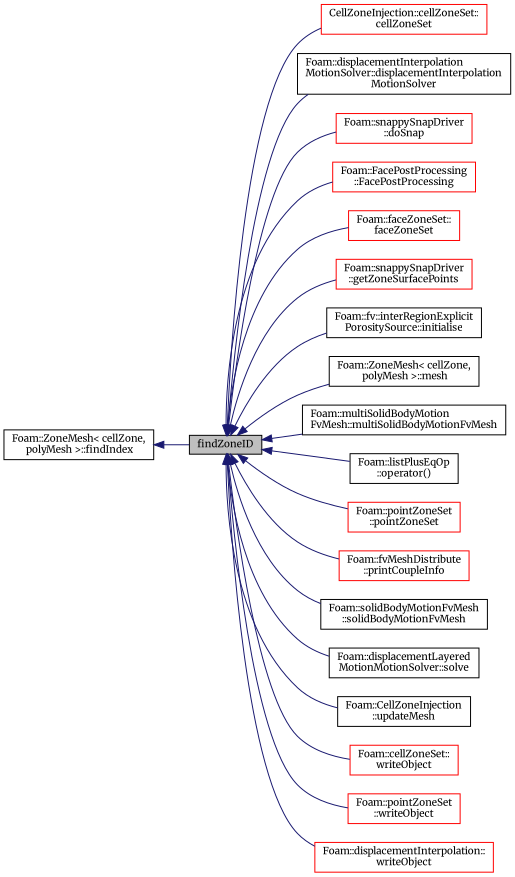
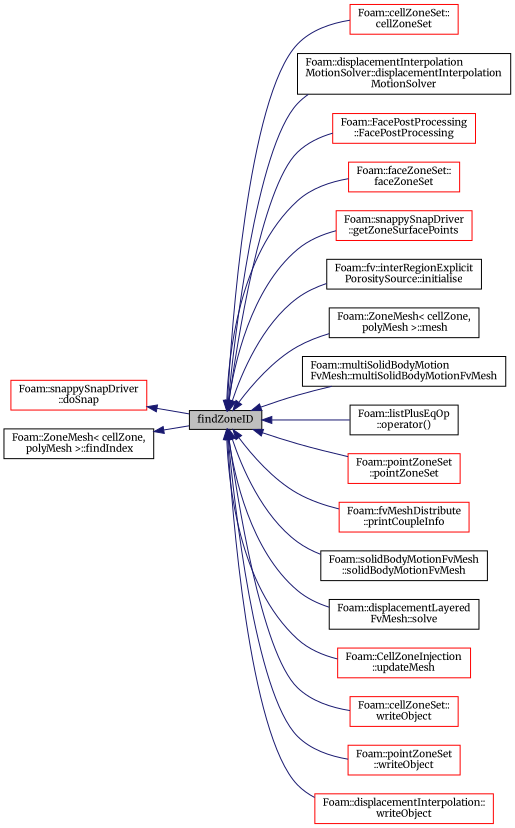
(404, 19) -> (404, 19)
(260, 239) -> (173, 411)
(404, 663) -> (404, 614)
(404, 712) -> (404, 663)
